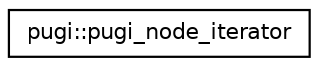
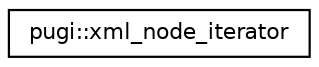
(159, 33) -> (159, 33)
